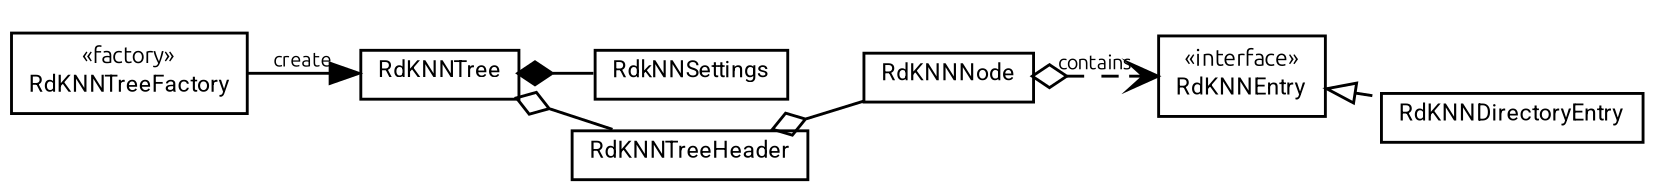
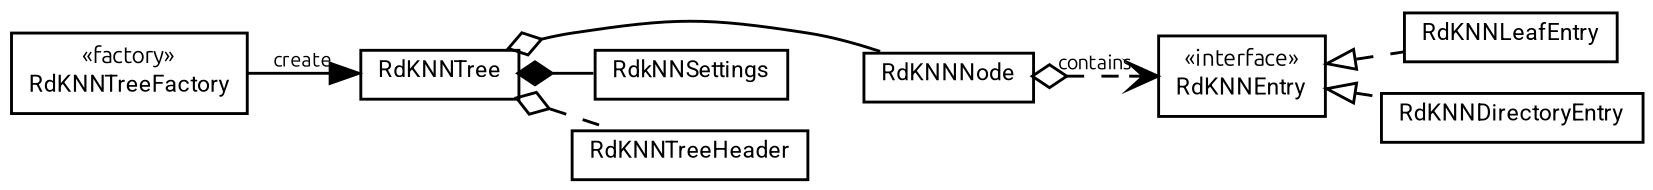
none -> (1511, 36)
(835, 110) -> (712, 22)
(581, 119) -> (581, 119)
